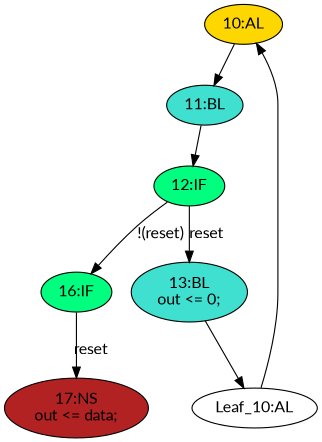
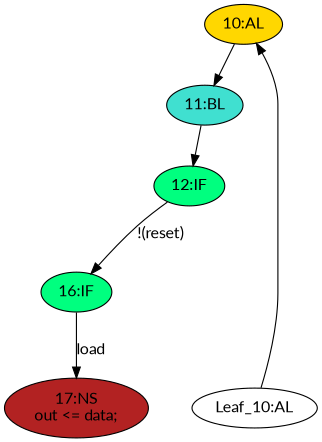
(189, 292) -> none
(91, 350) -> (91, 350)
